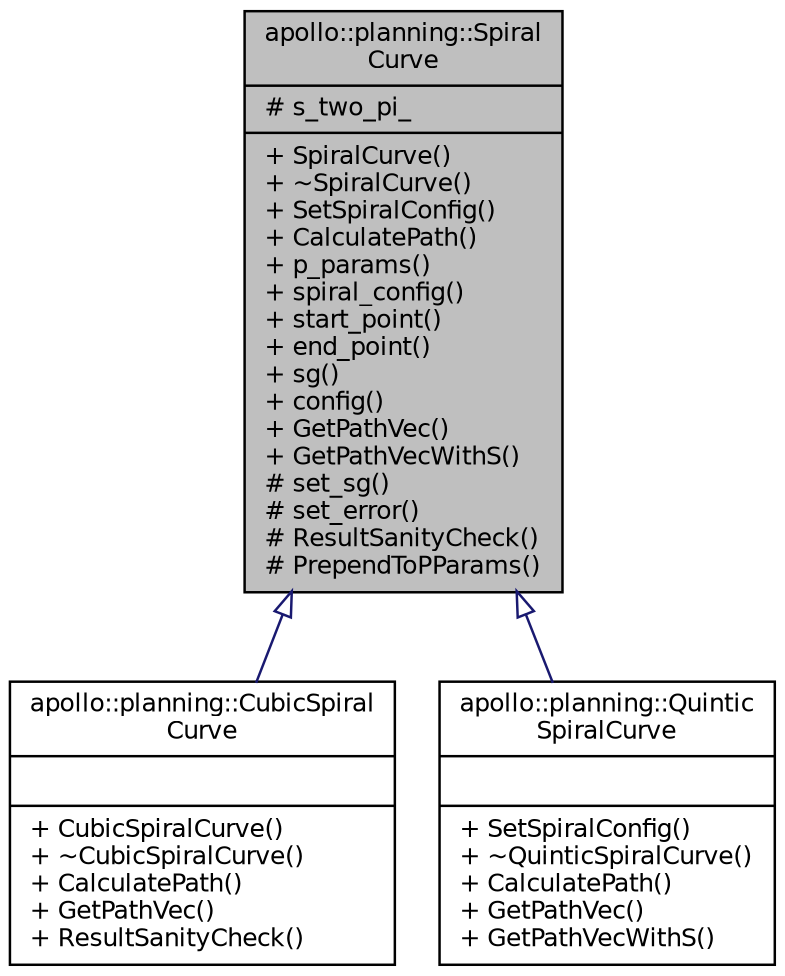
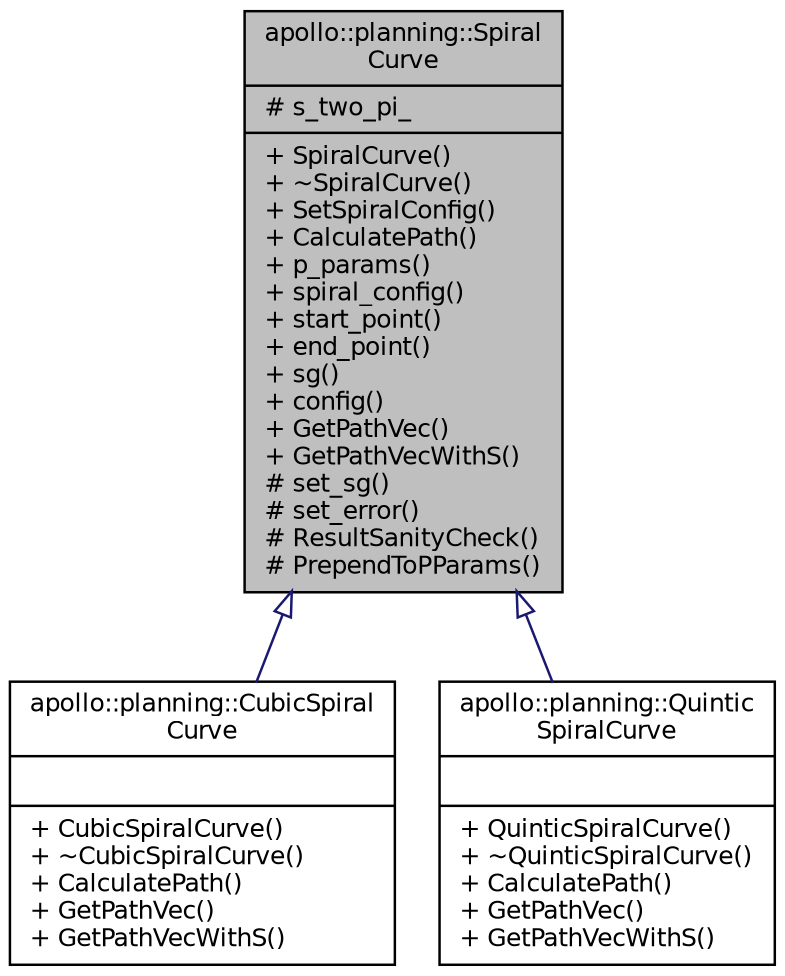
(576, 829) -> (596, 829)
(168, 939) -> (158, 939)
